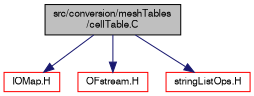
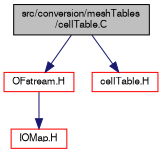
(73, 51) -> (39, 105)
(208, 82) -> (125, 82)
